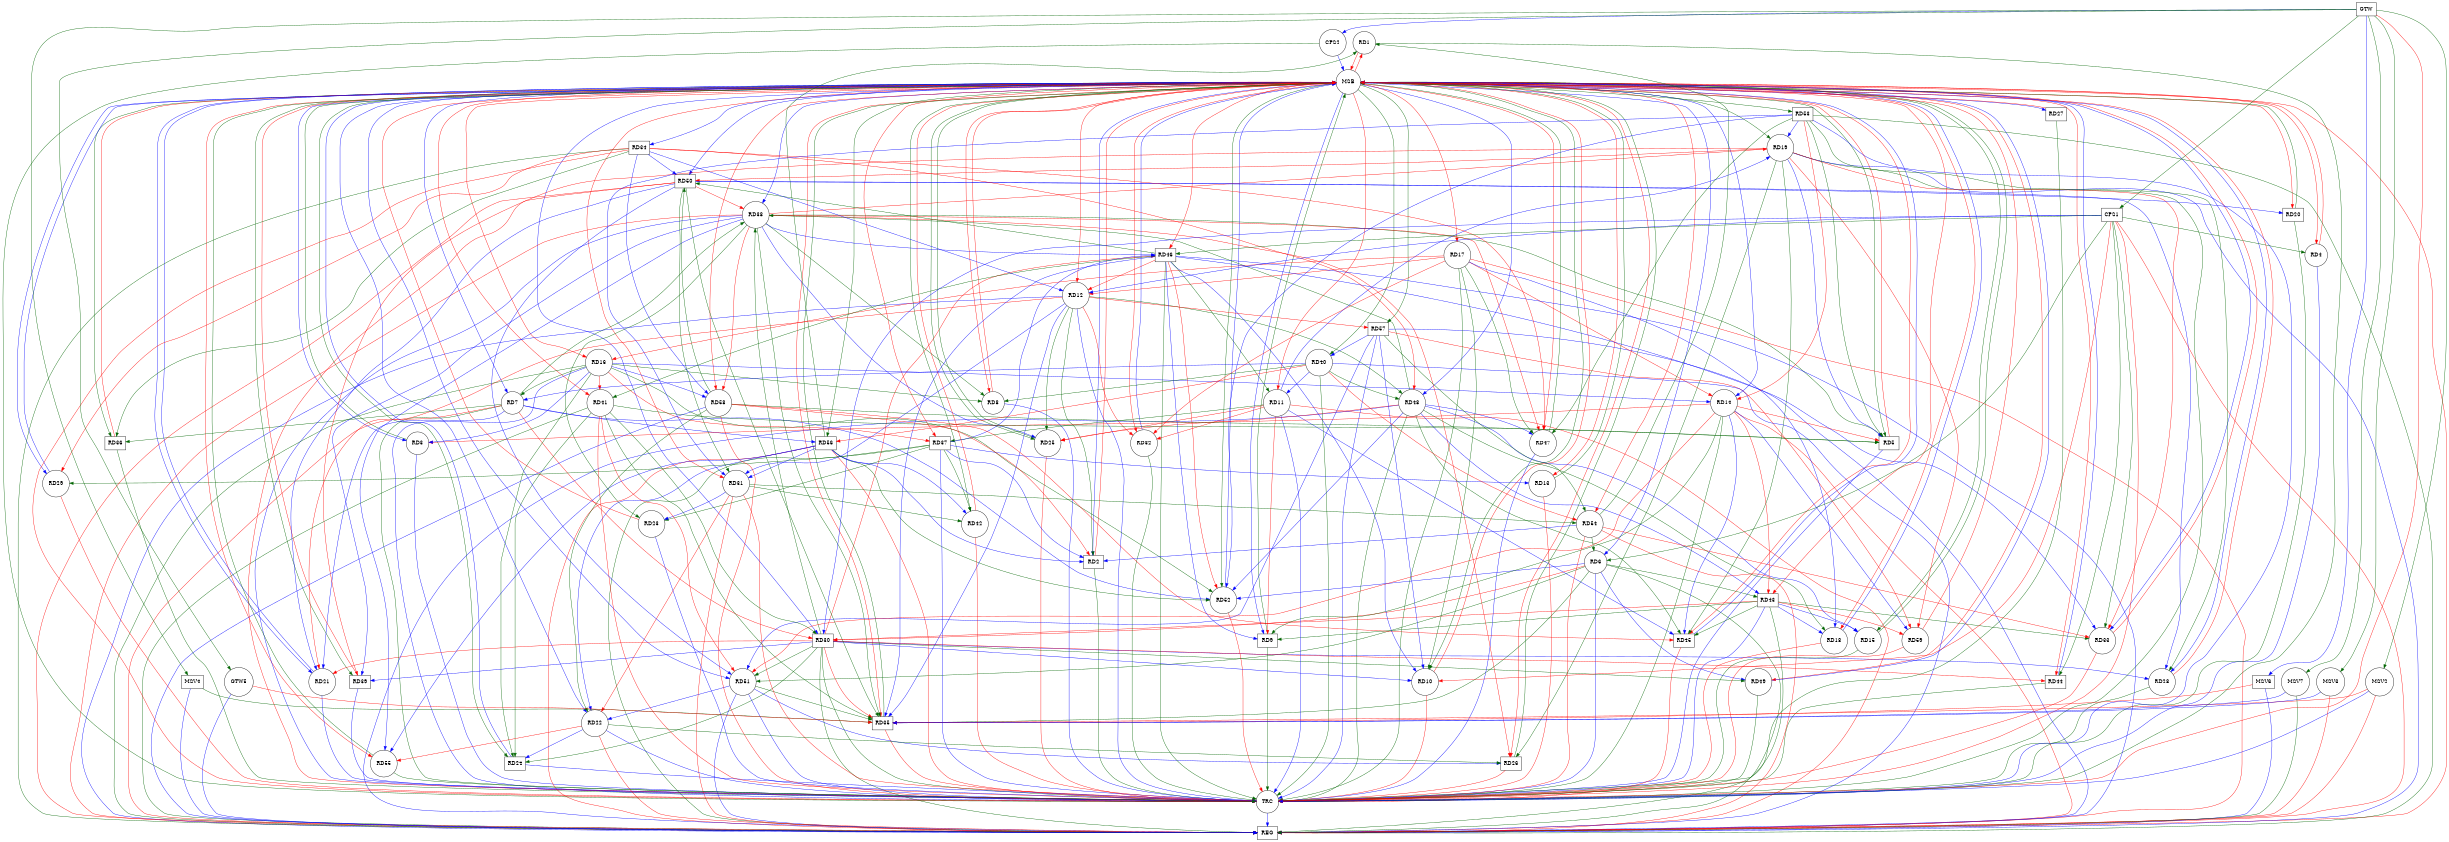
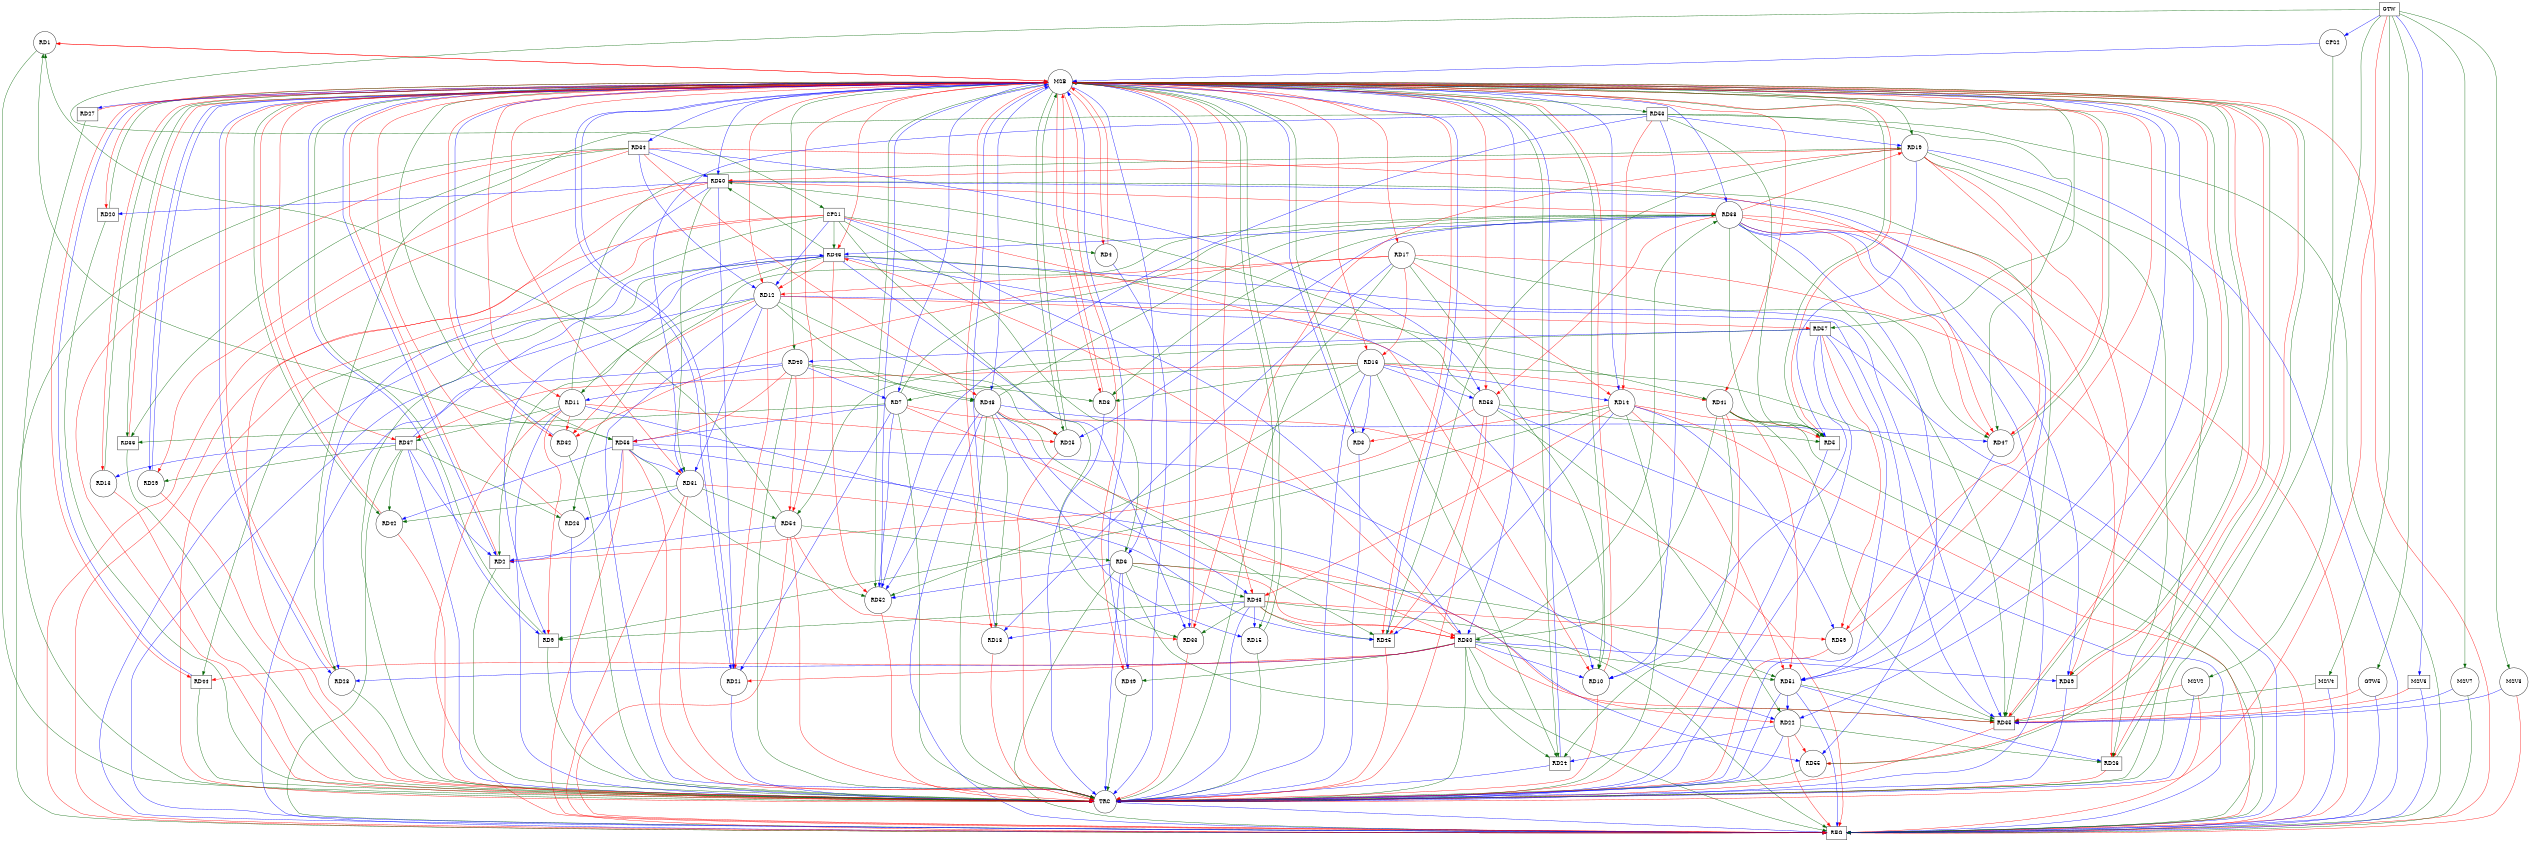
(1495, 220) -> (1128, 162)
(2186, 679) -> (1675, 439)
